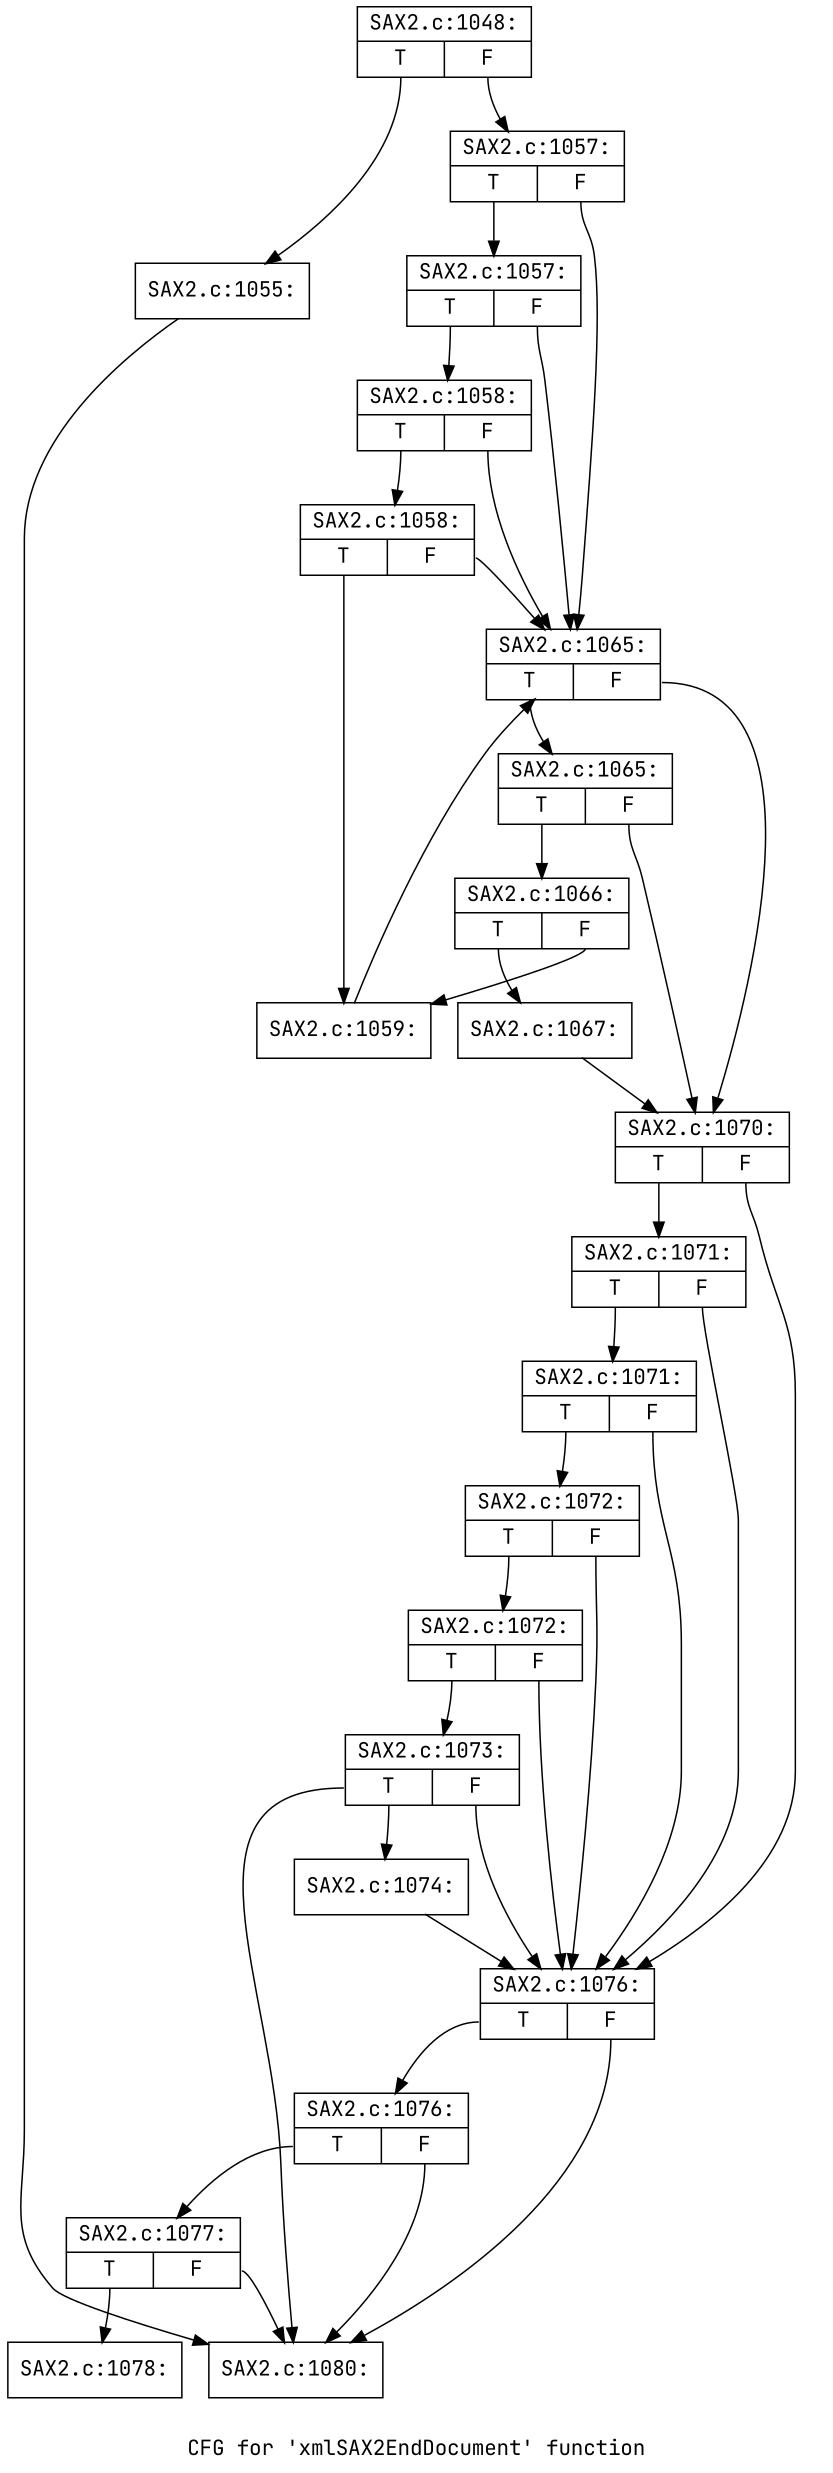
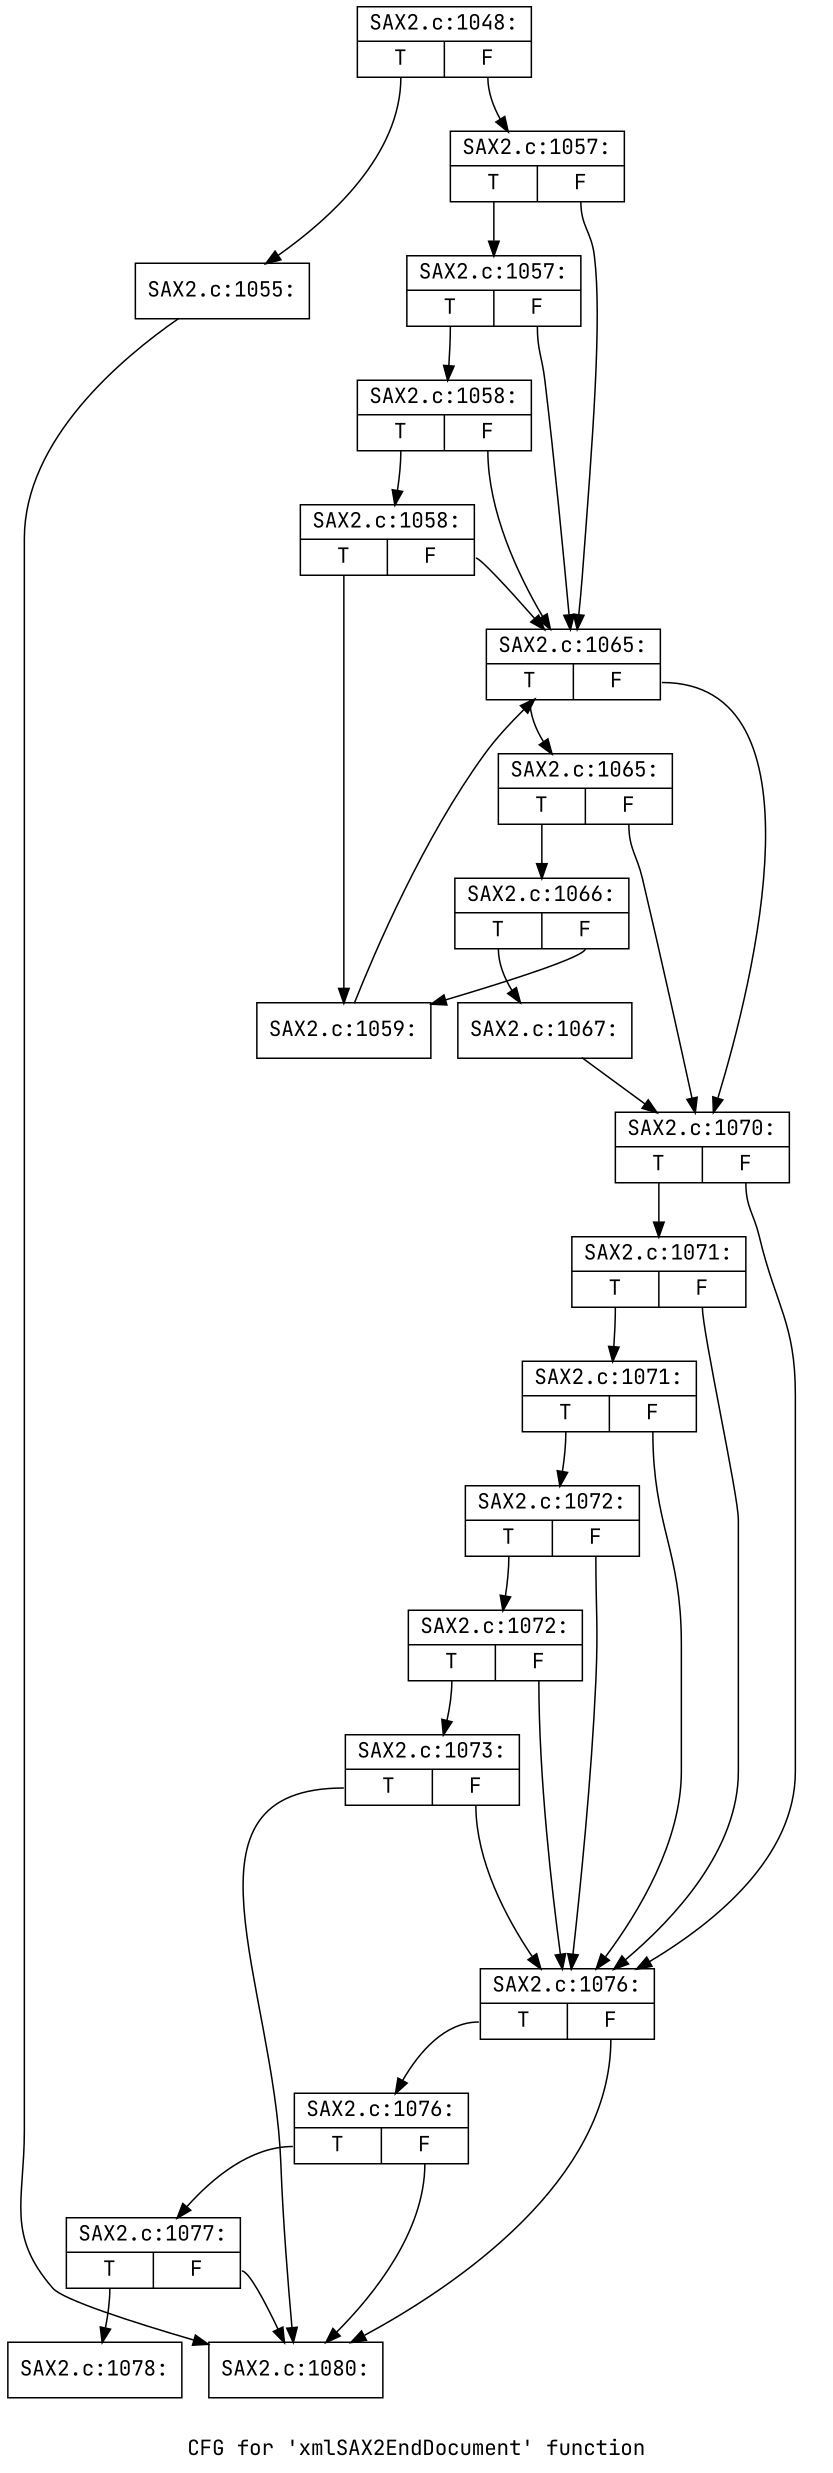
(381, 1887) -> none
